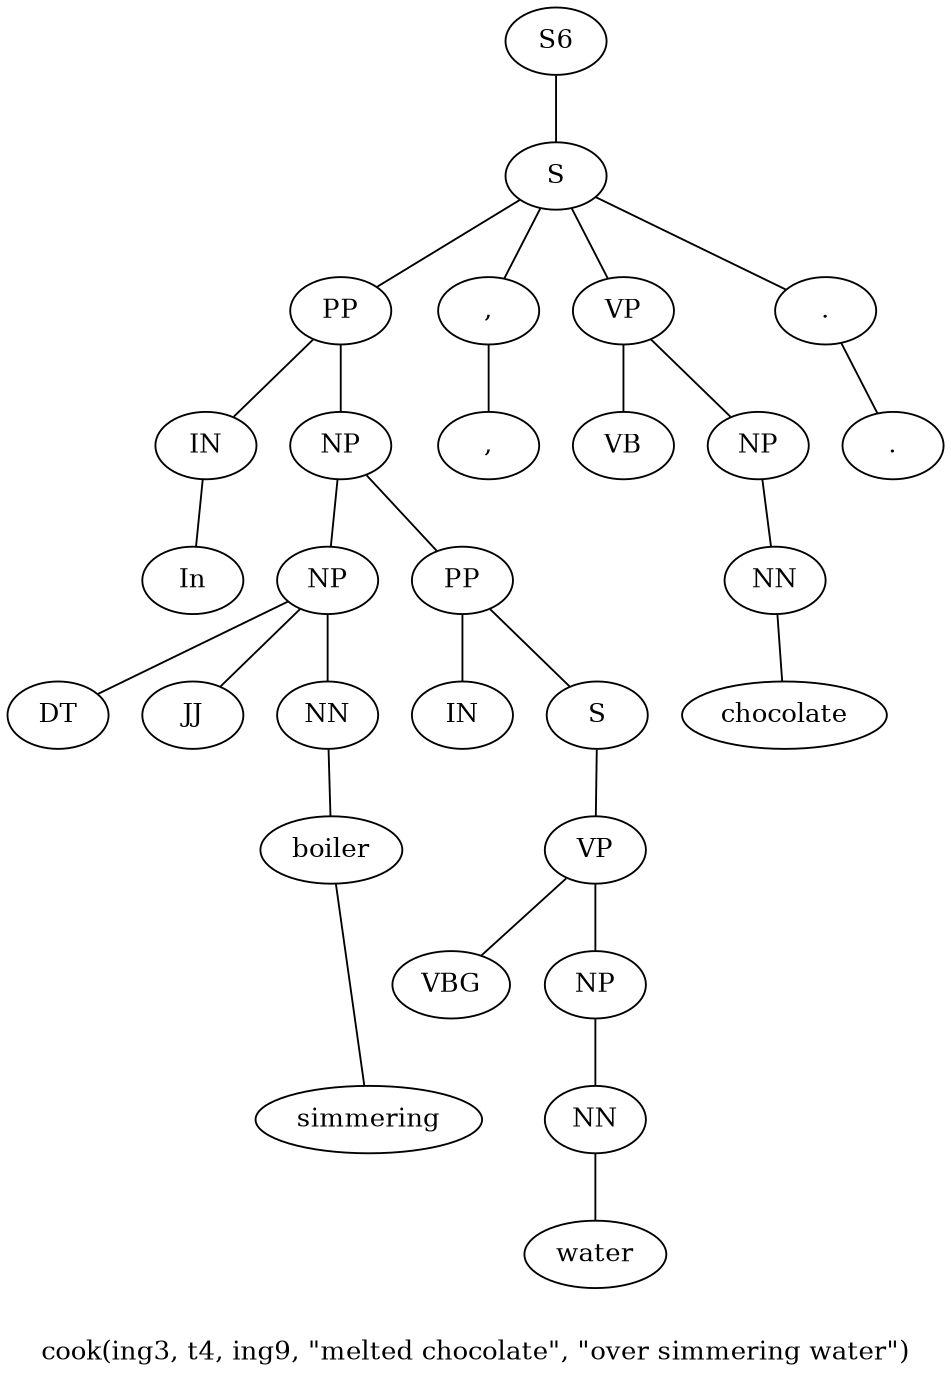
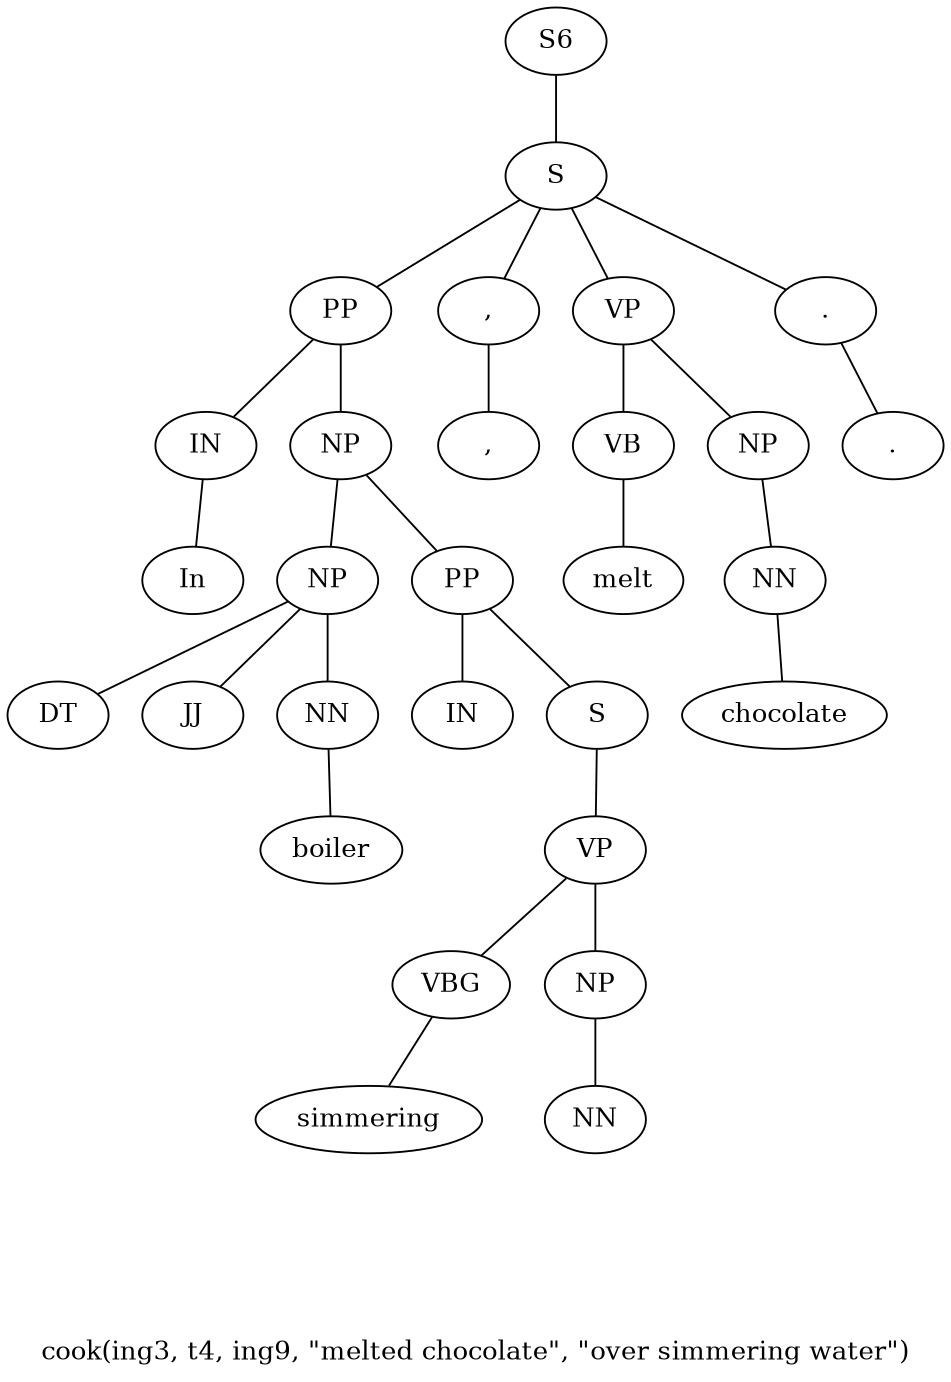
none -> (623, 580)
(350, 985) -> (411, 1051)
(595, 1254) -> none
